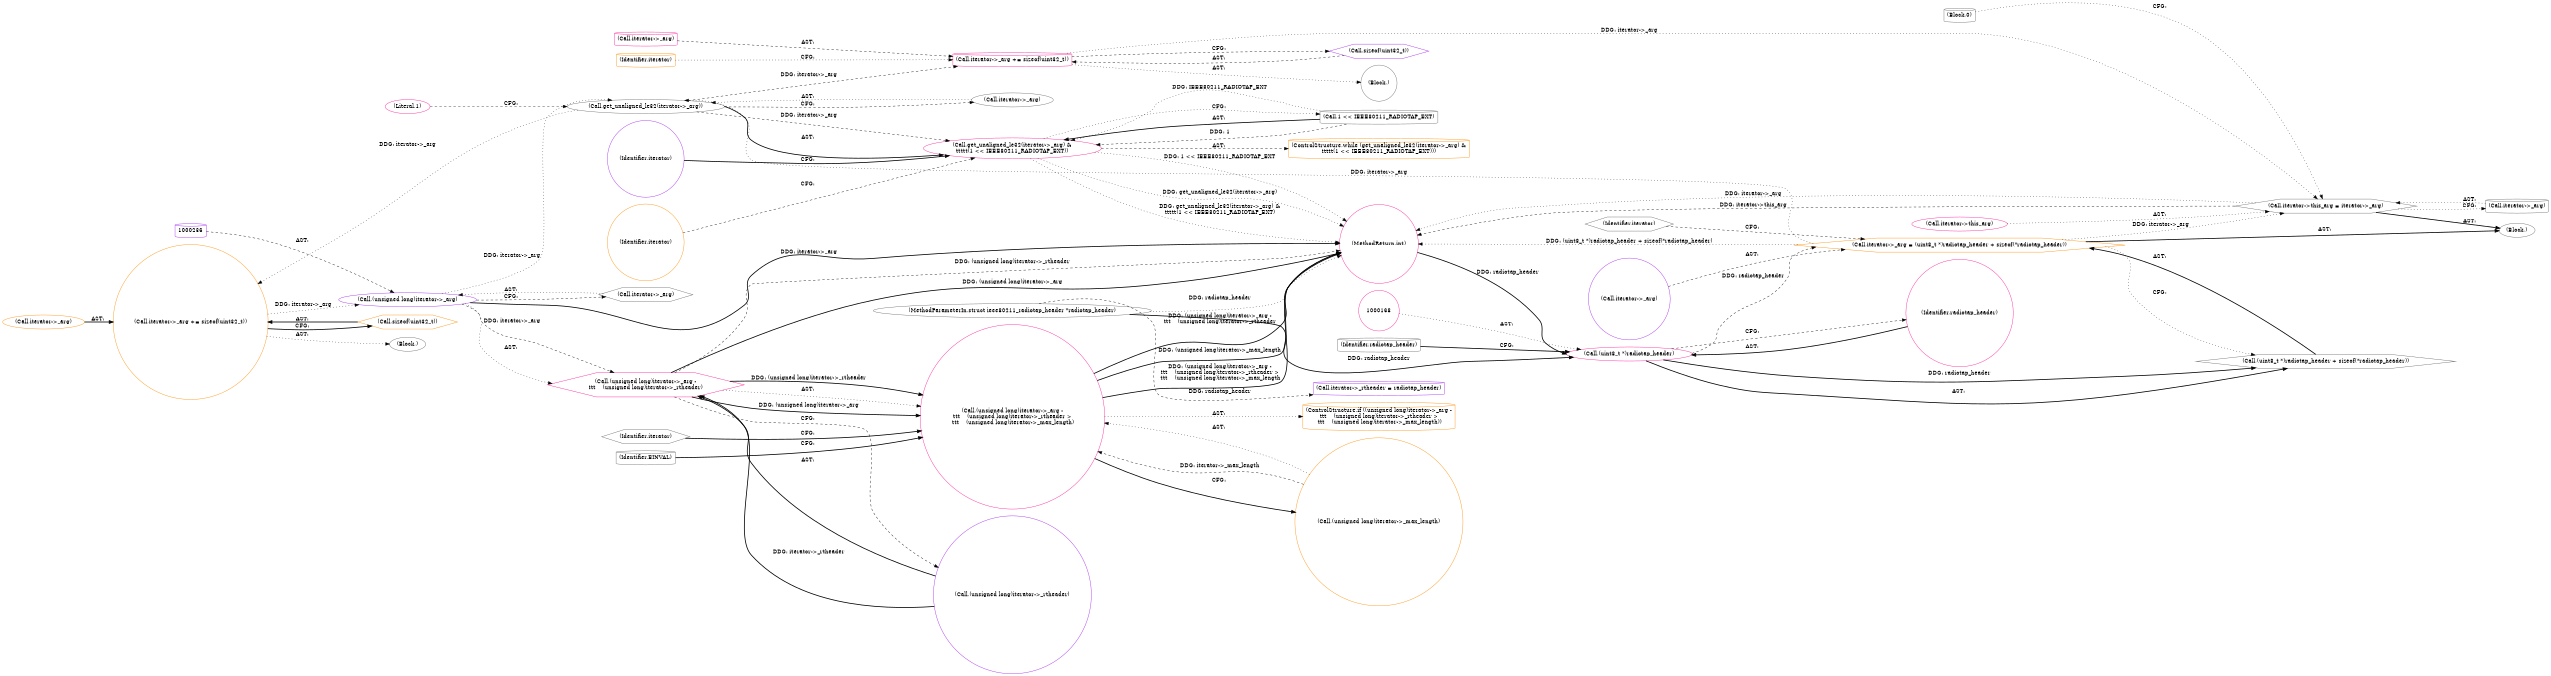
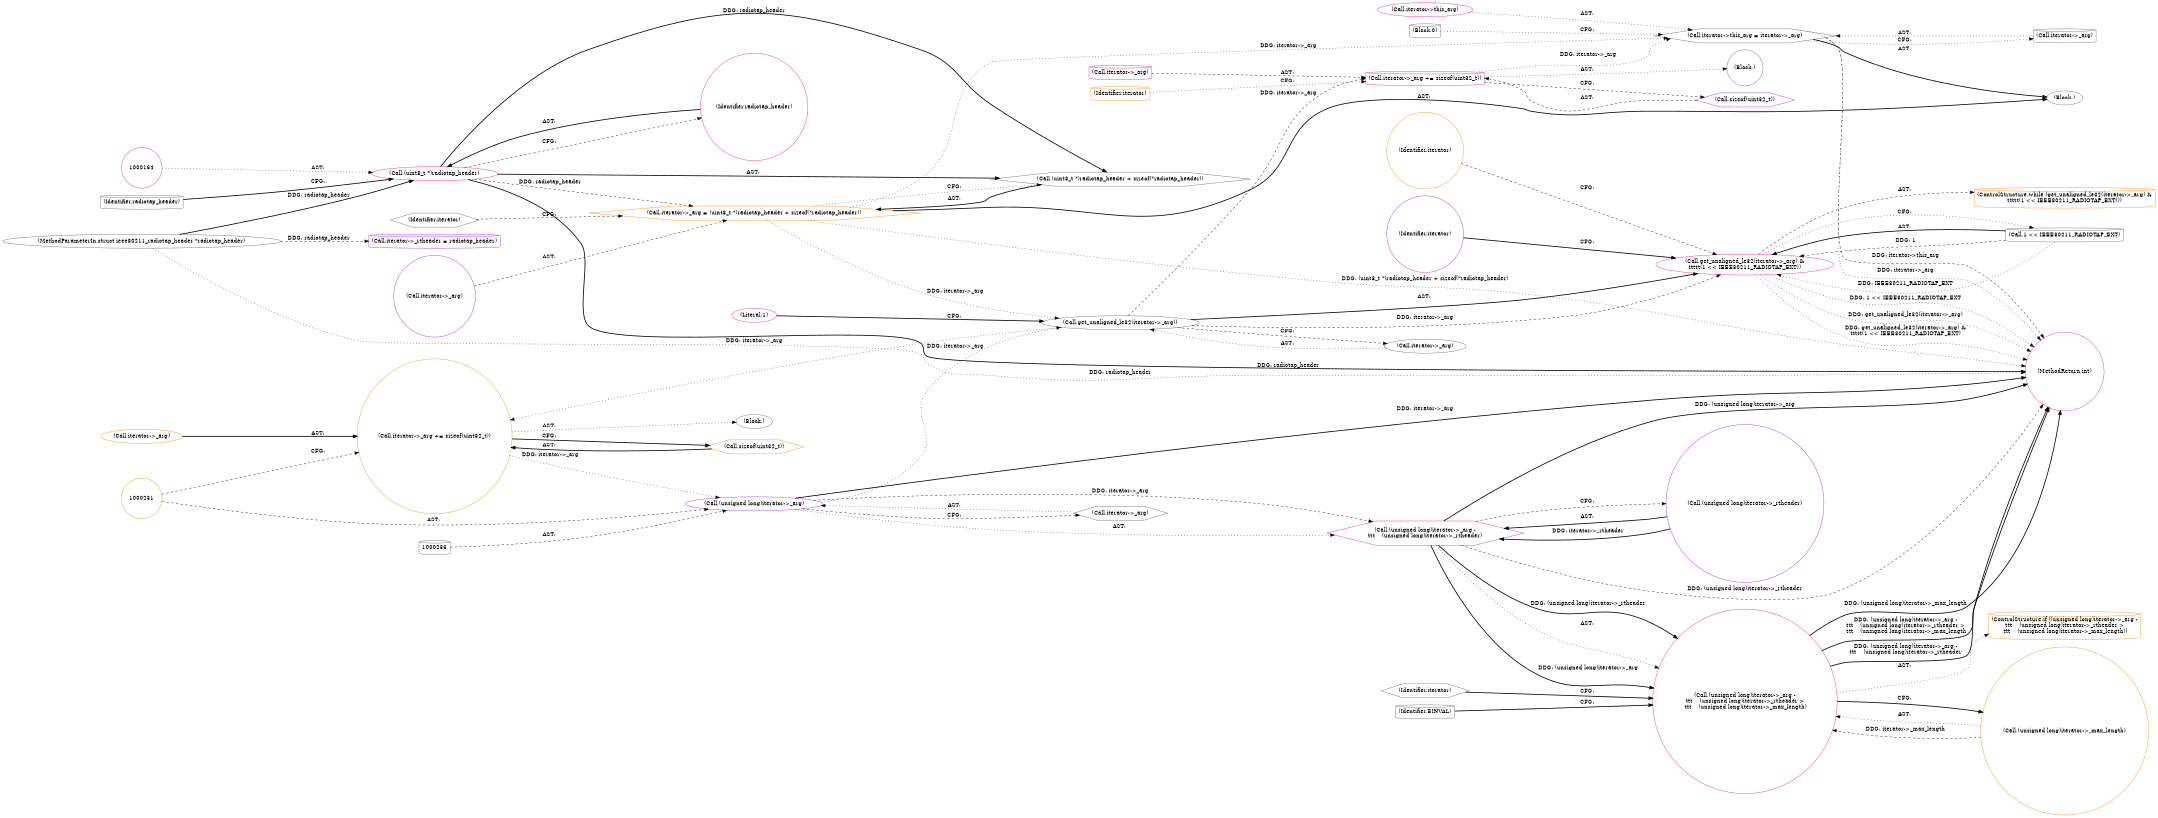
(497, 107) -> (908, 318)
(191, 231) -> (435, 548)
(1502, 289) -> (1191, 367)
(1379, 311) -> (142, 168)
none -> (142, 498)
